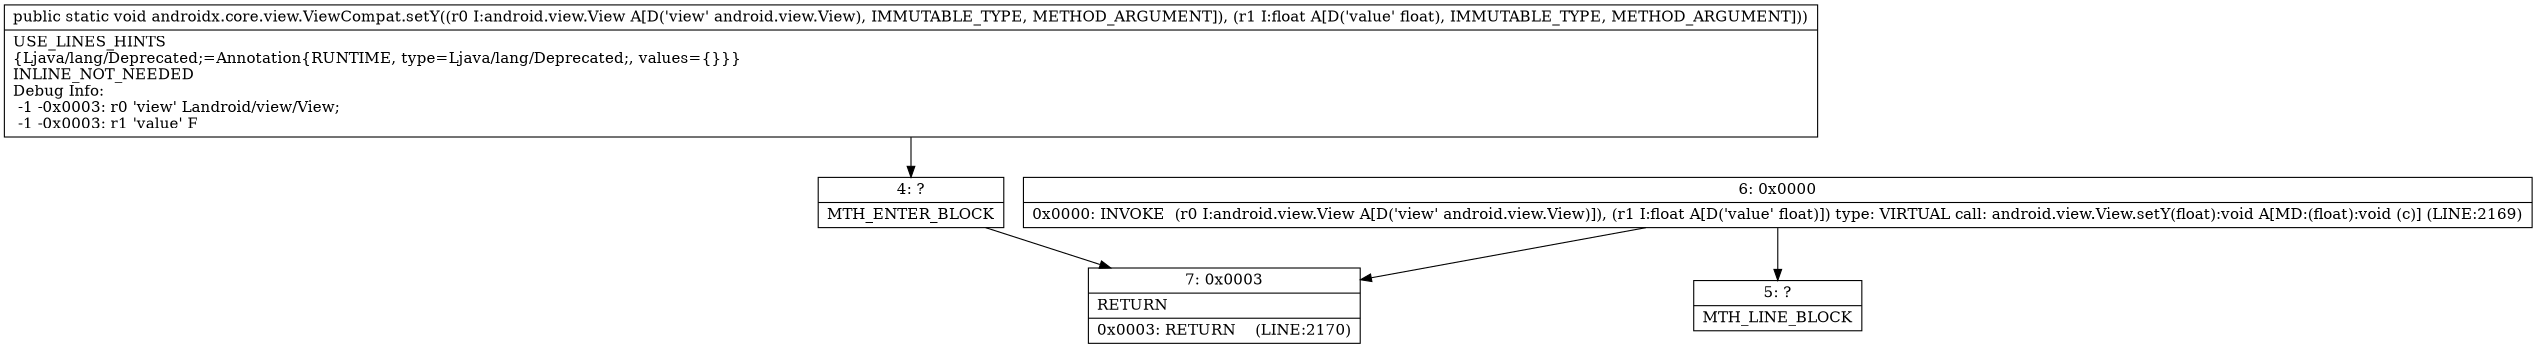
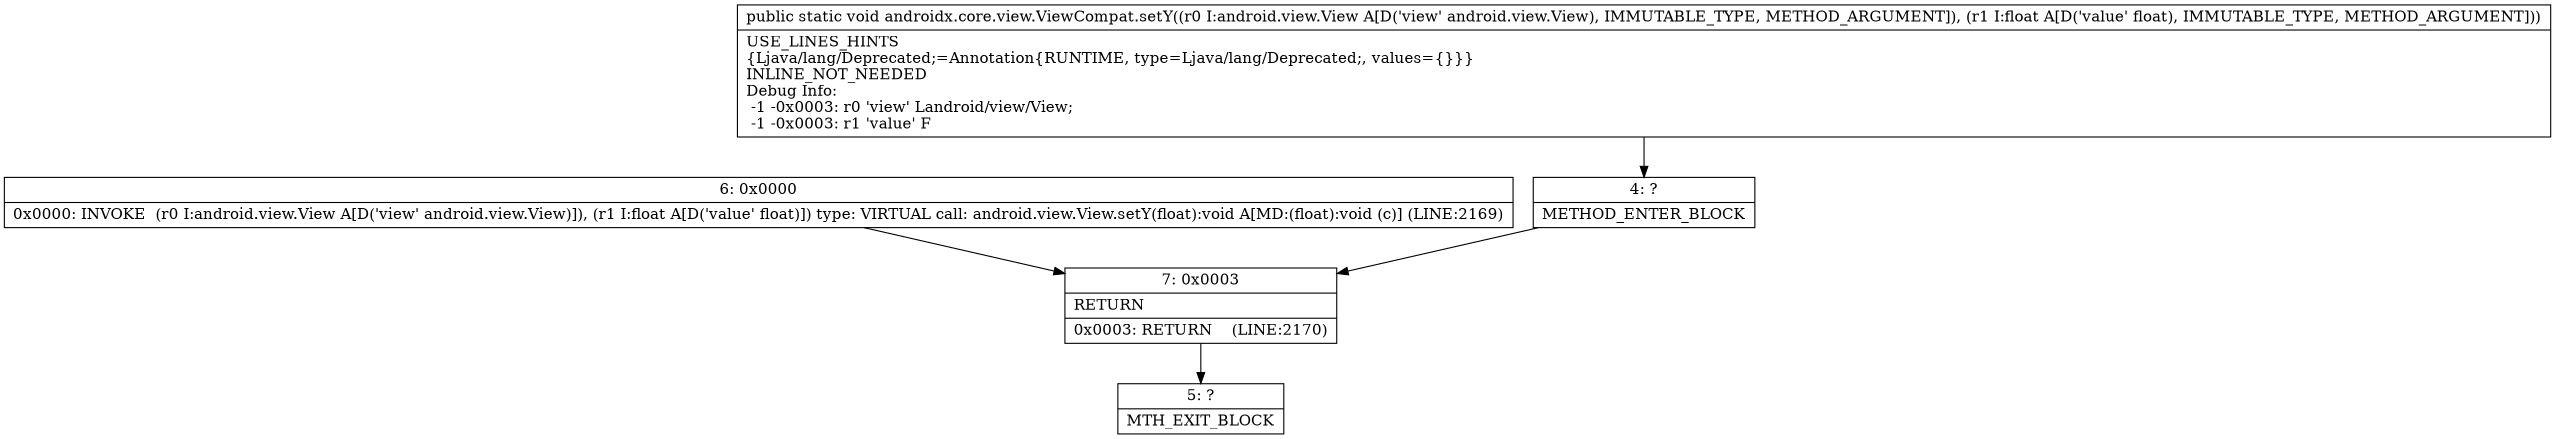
(911, 215) -> (1644, 215)
(1778, 249) -> (1201, 358)
(1778, 318) -> (1201, 421)
